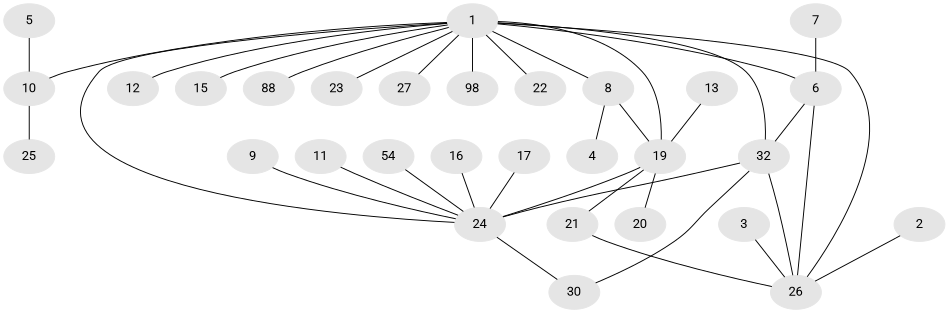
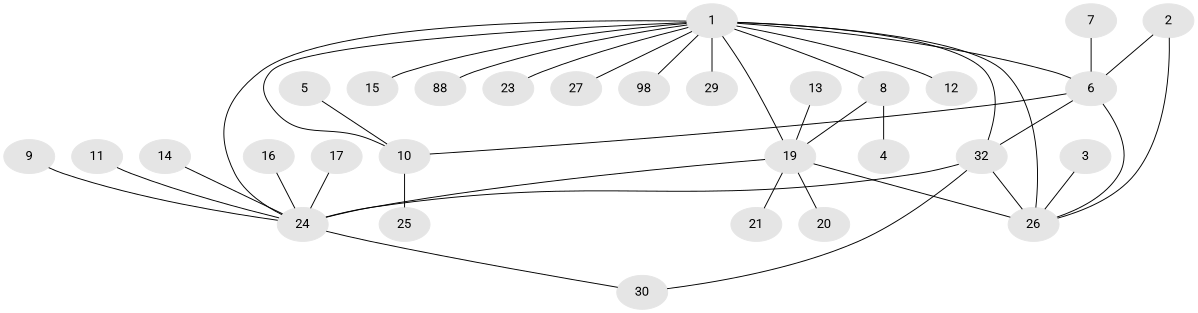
none -> (1130, 55)
(540, 89) -> (712, 89)
none -> (749, 130)
(389, 157) -> (165, 157)
(681, 265) -> (912, 191)
